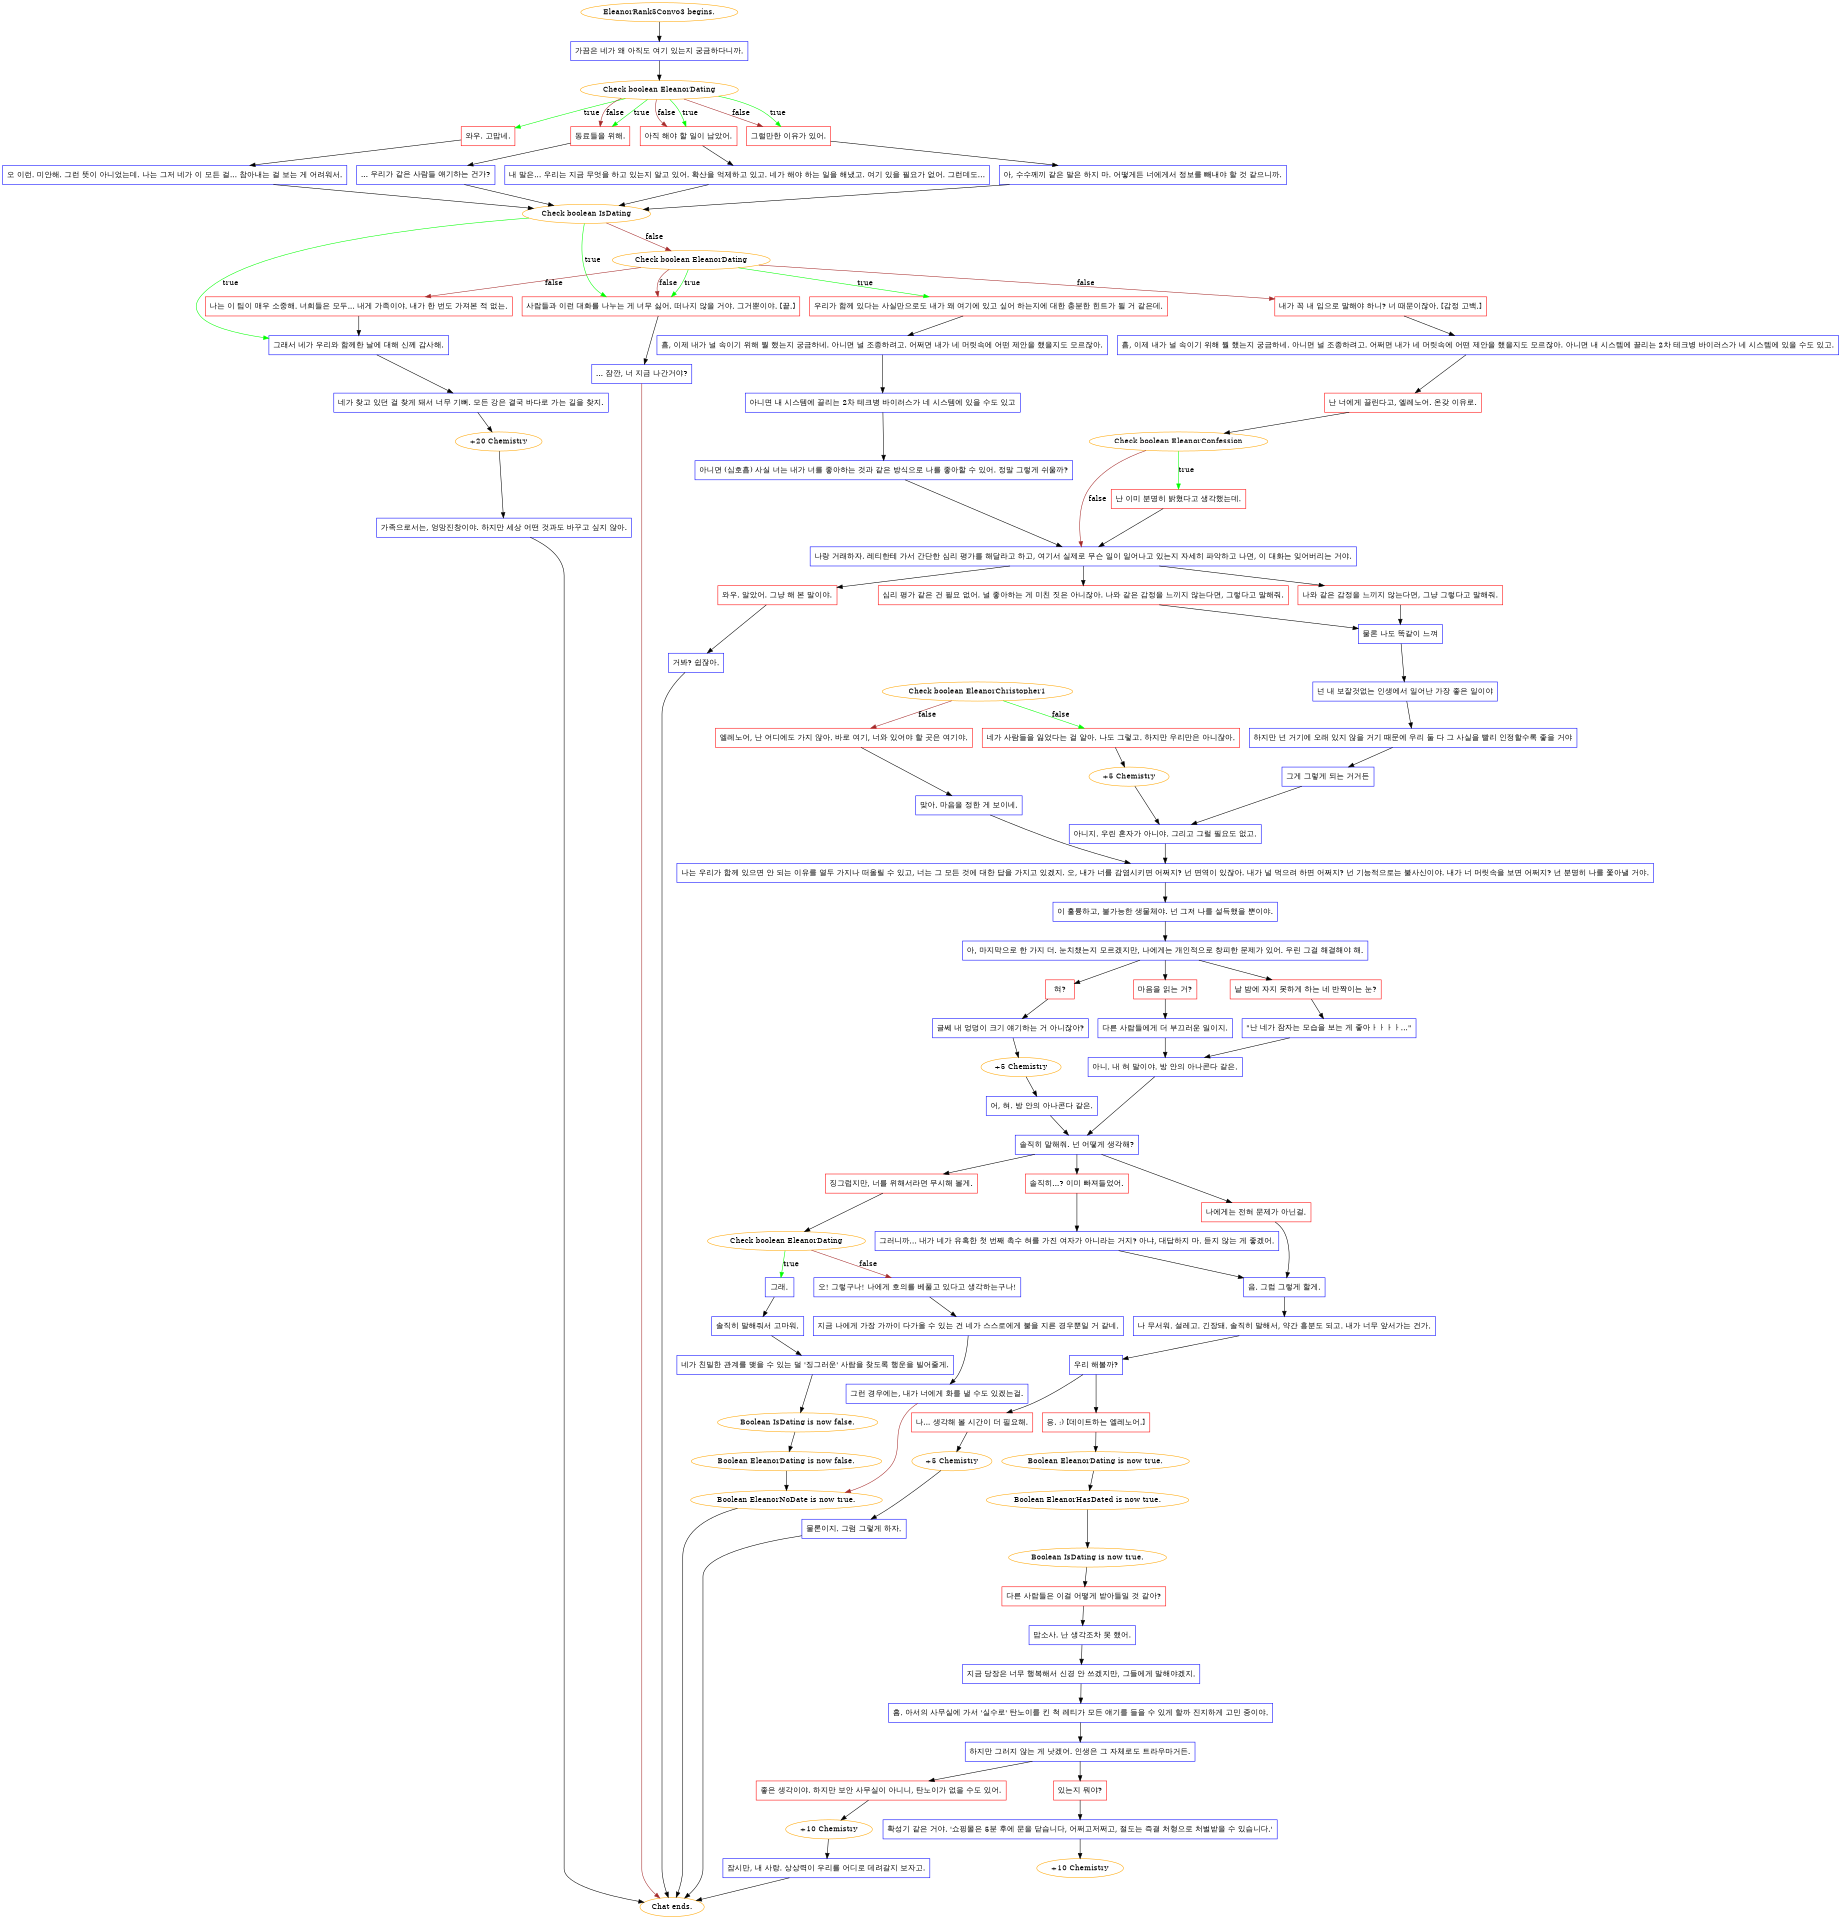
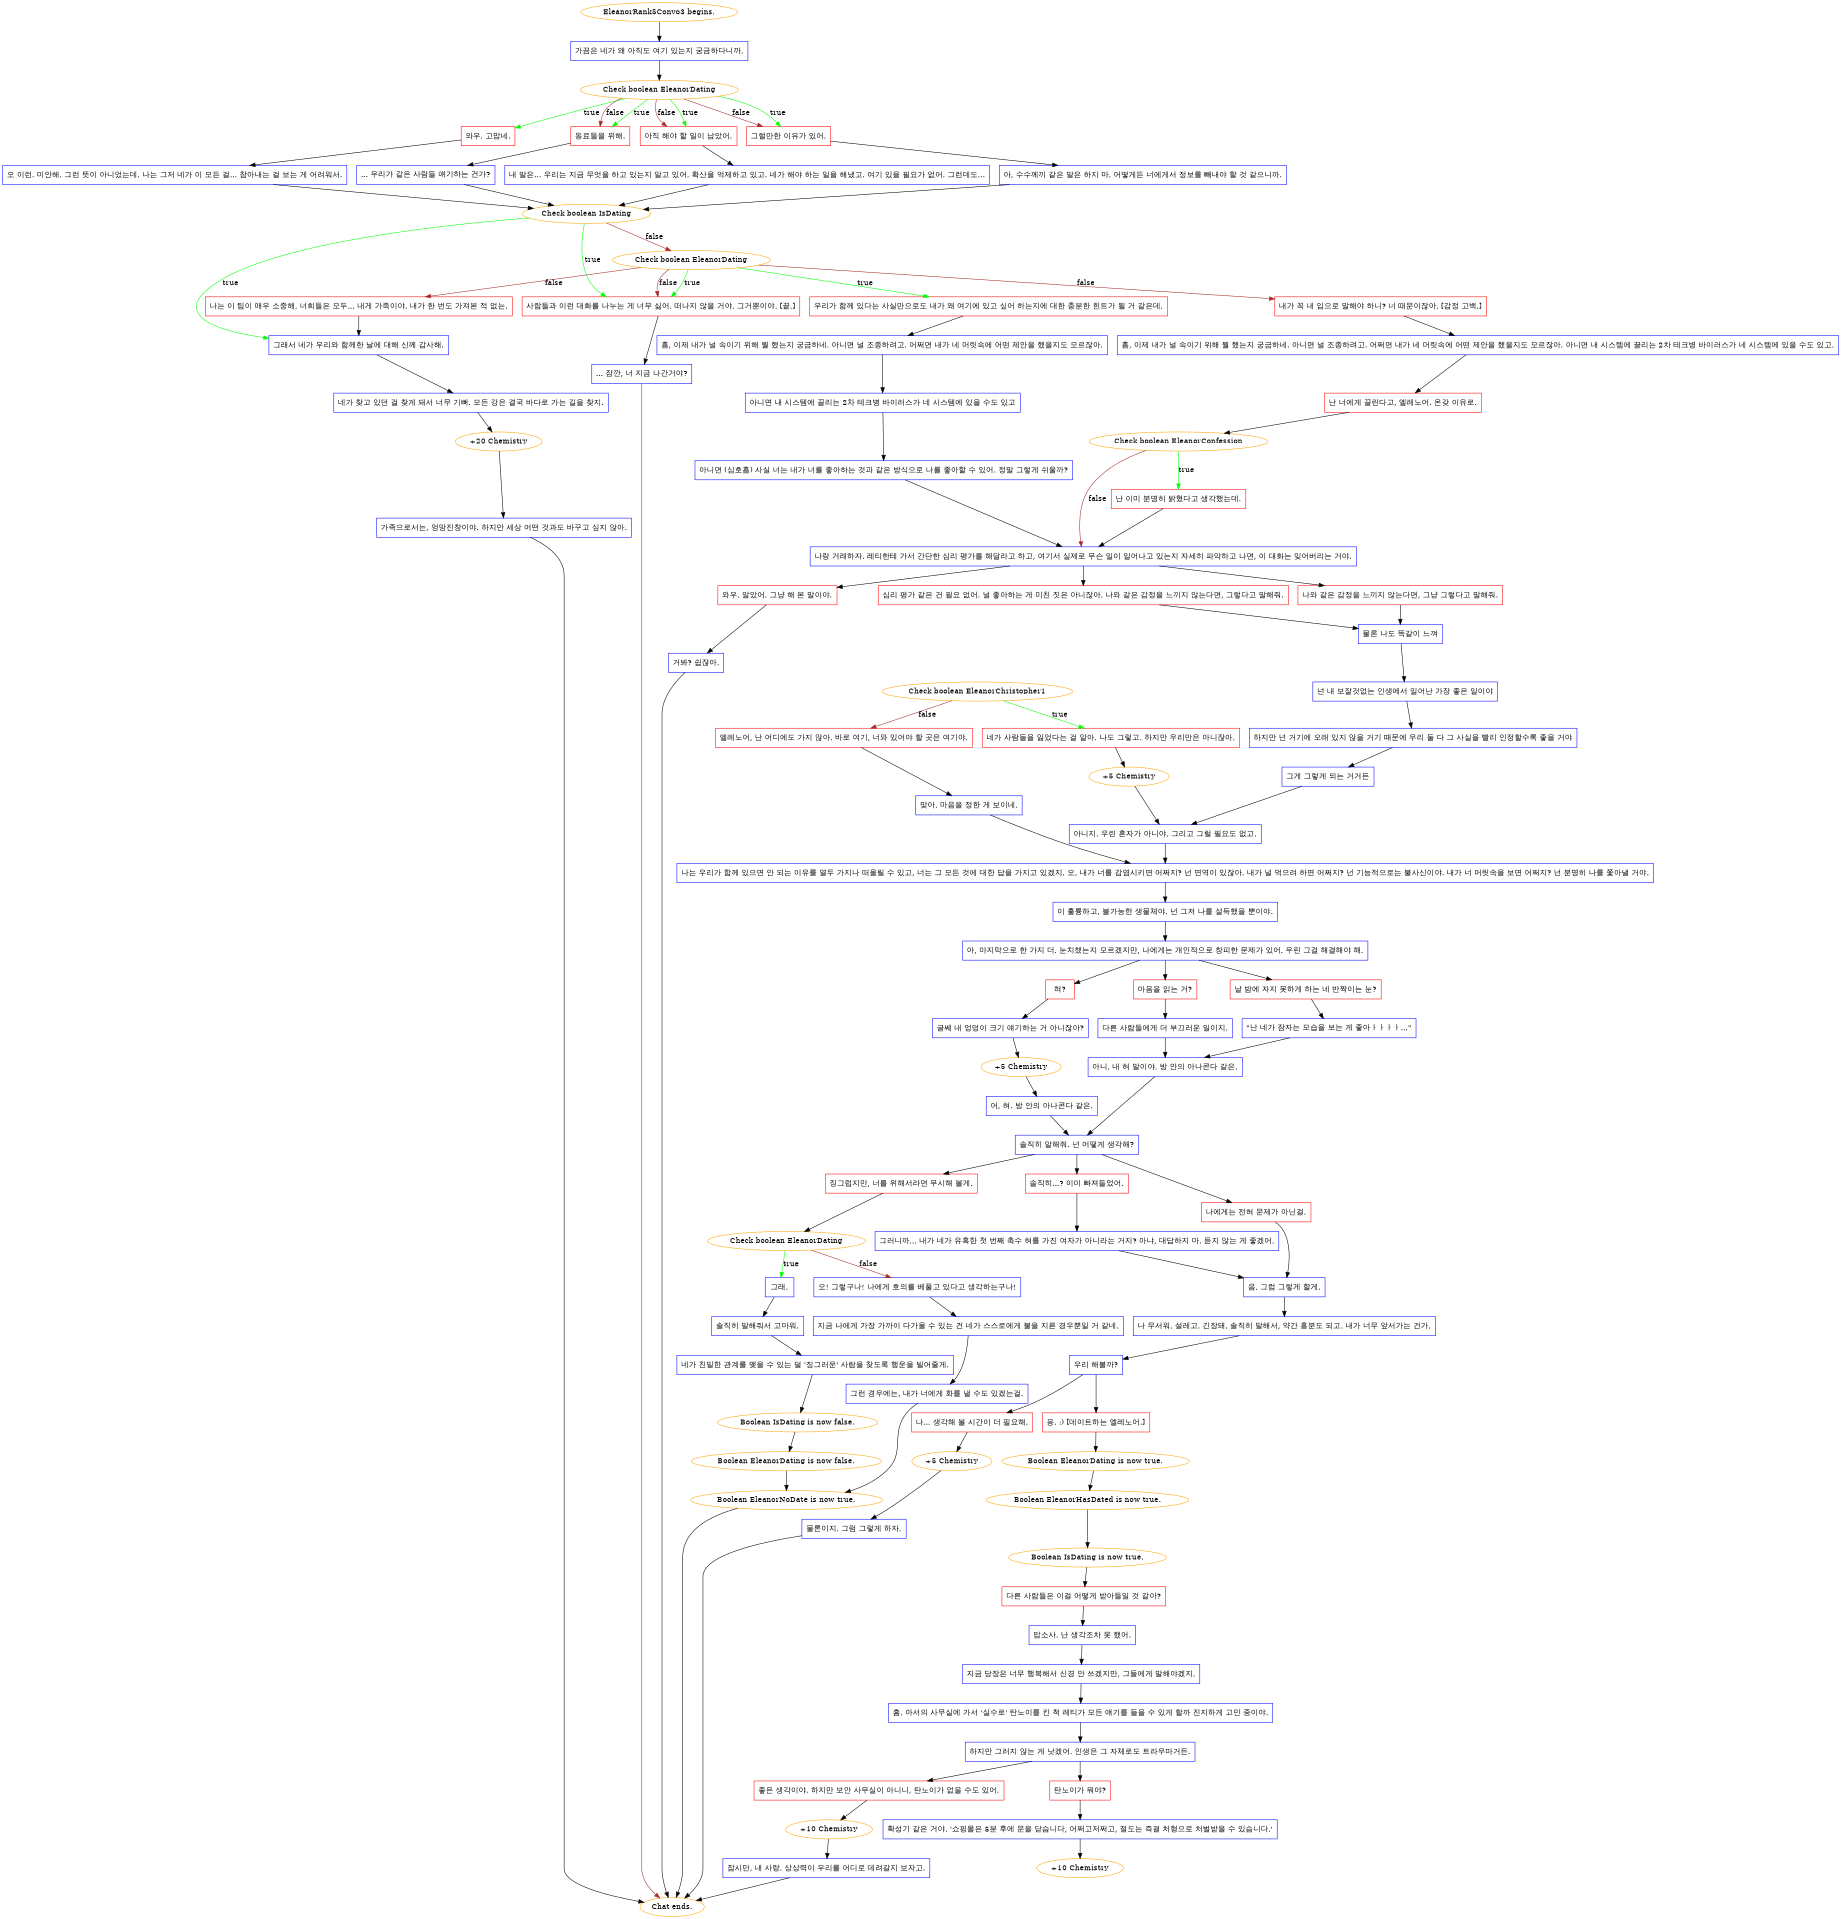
(1061, 715) -> (1060, 715)
(896, 1456) -> (896, 1456)
(1080, 1791) -> (1080, 1791)
